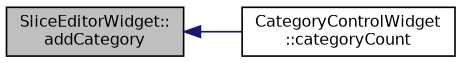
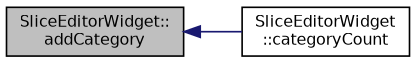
(349, 32) -> (326, 32)
